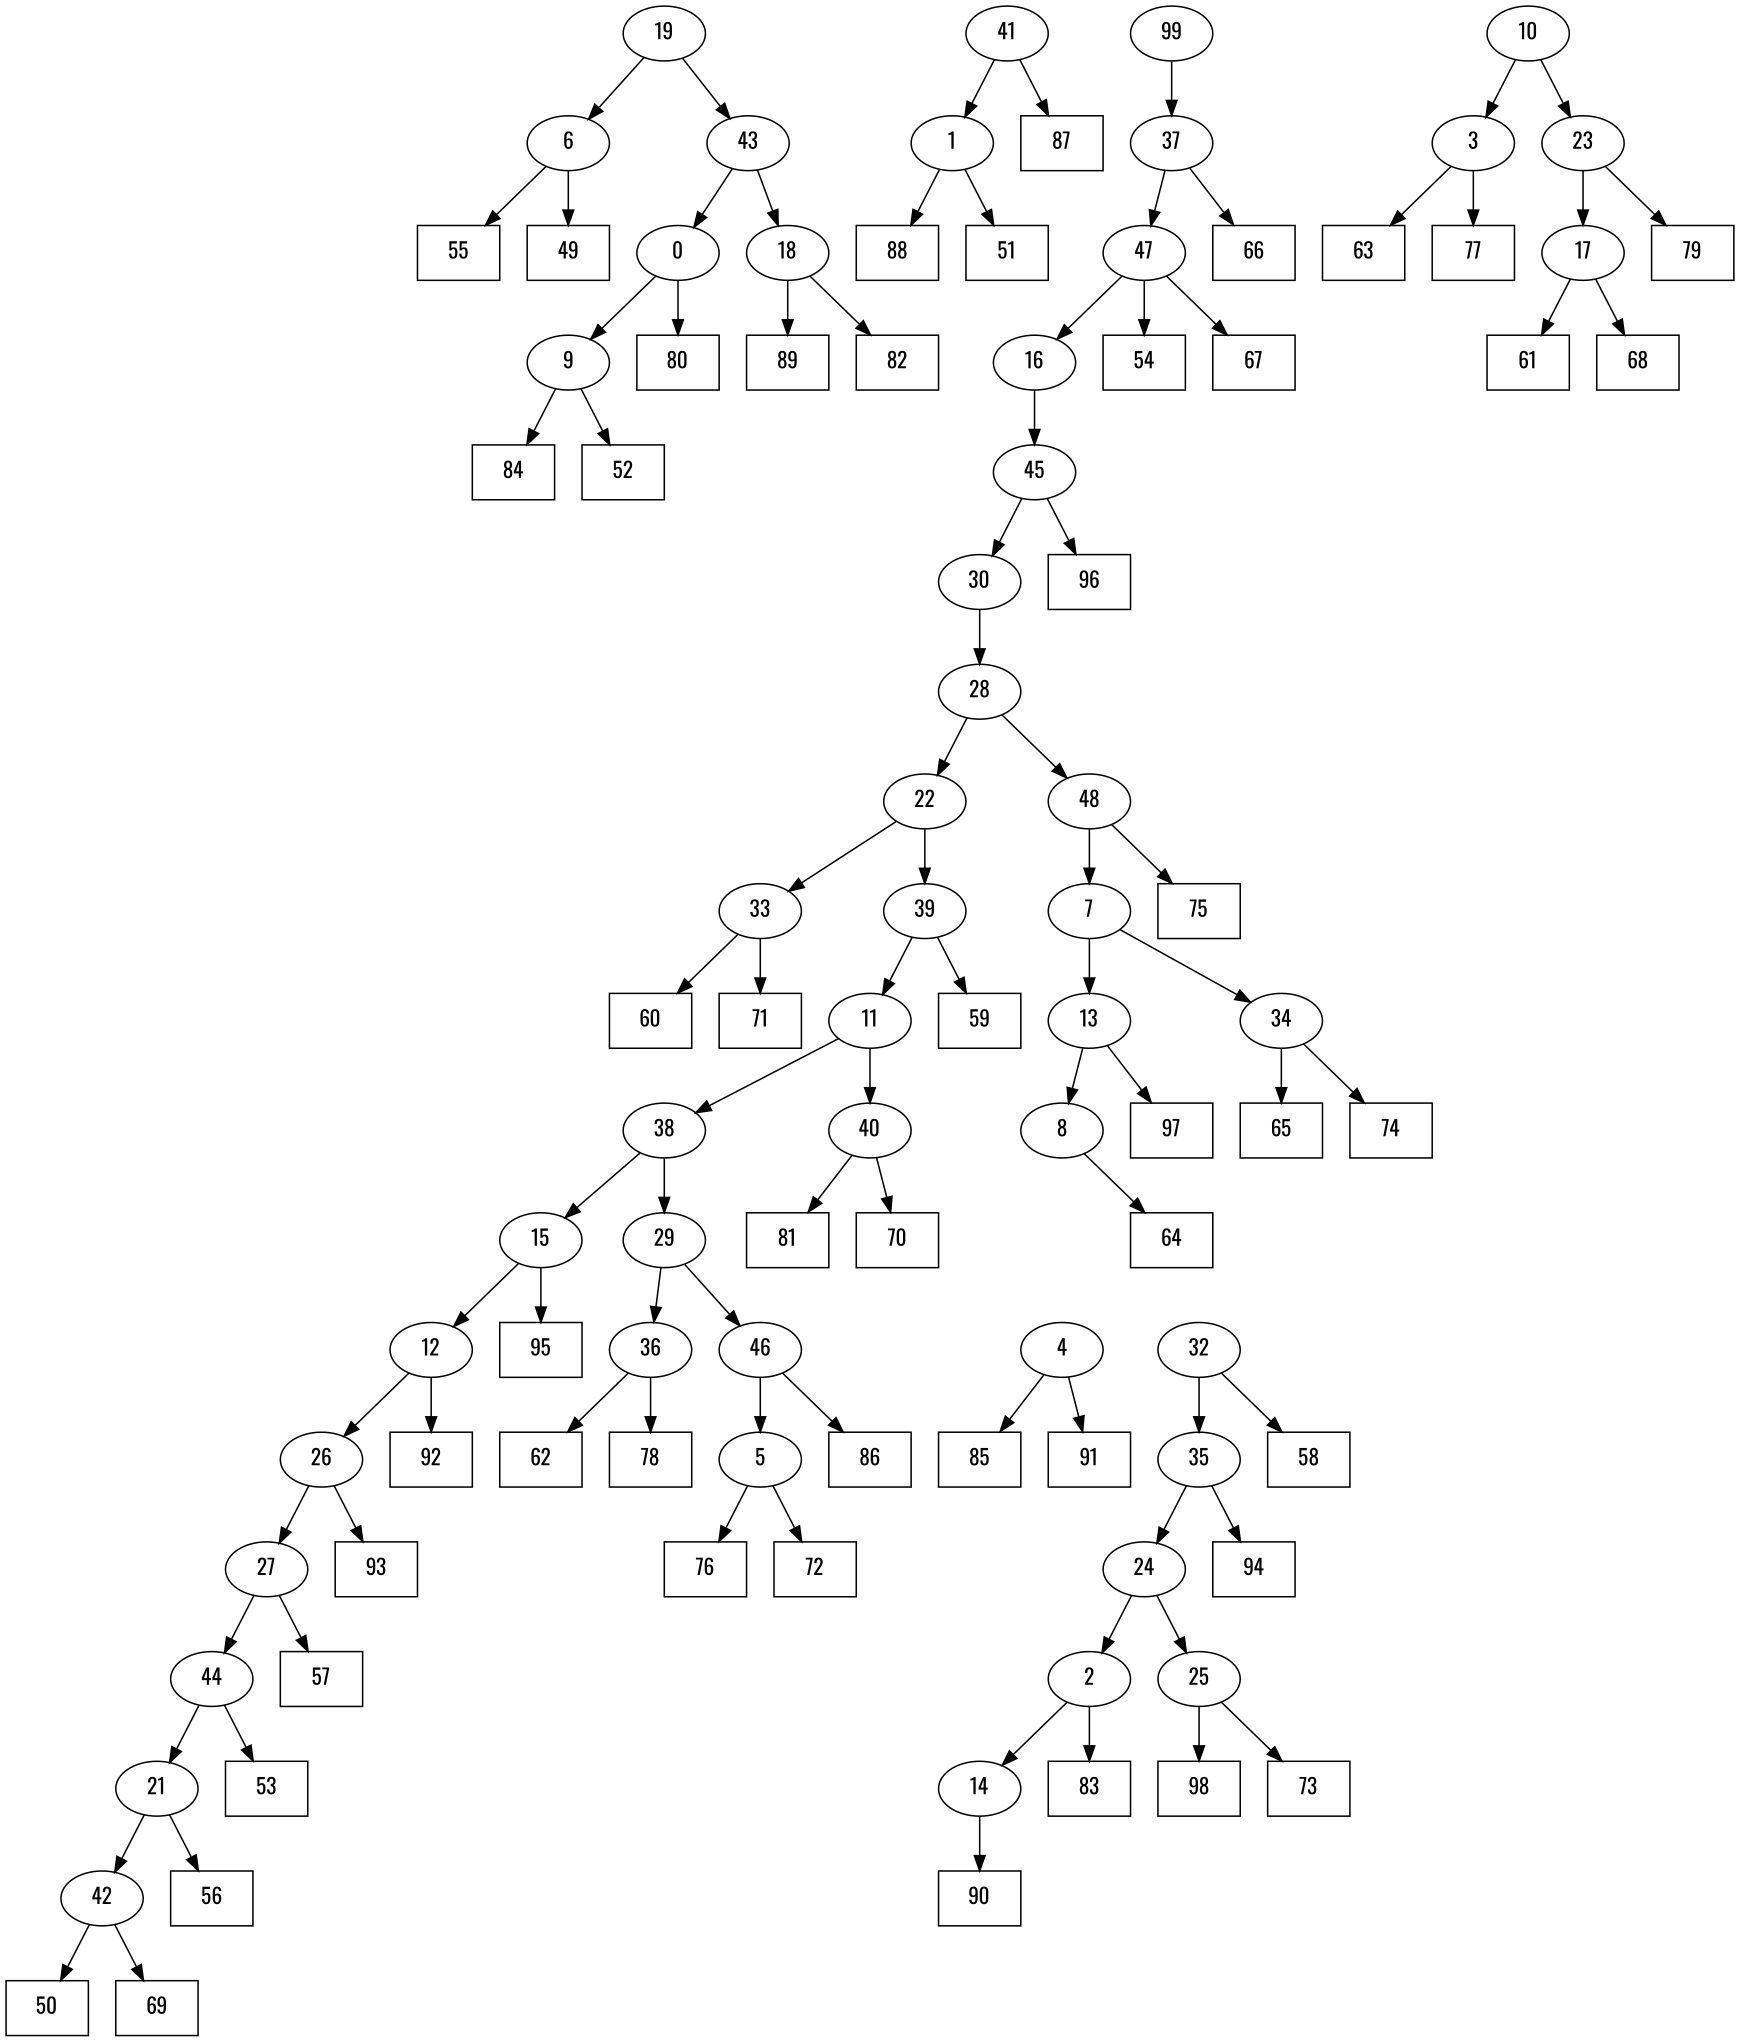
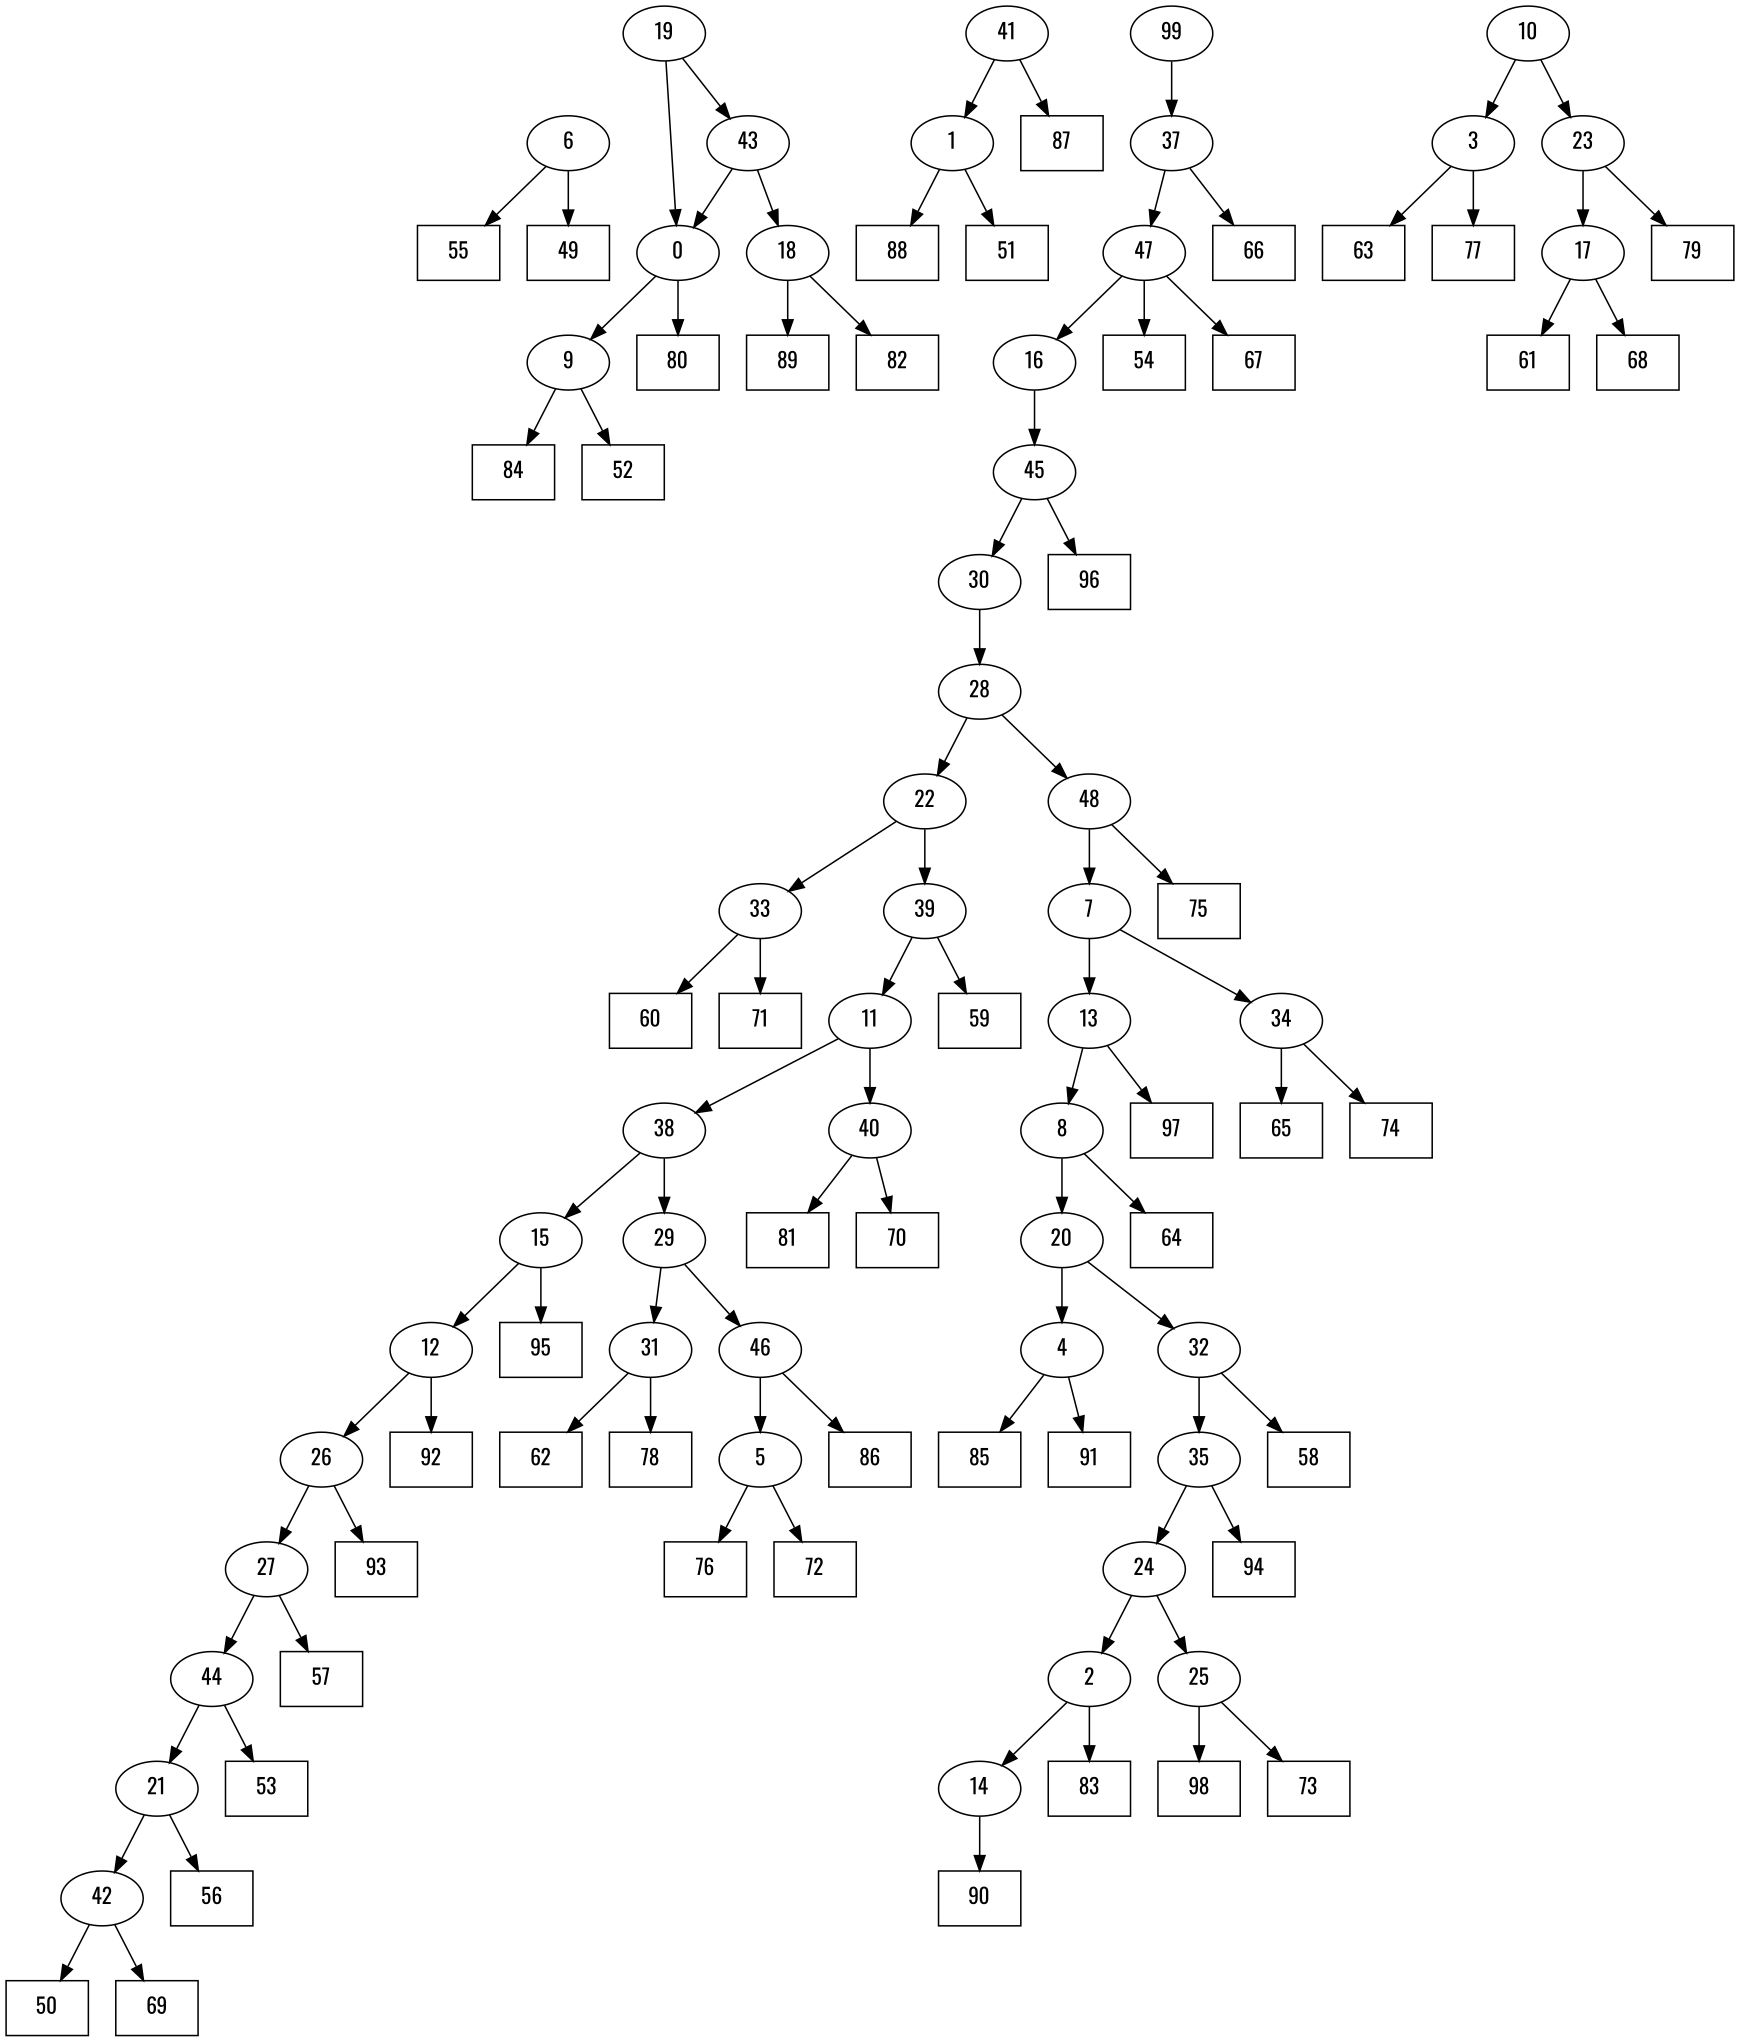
(622, 82) -> (671, 135)
none -> (1062, 1240)
(651, 1350) -> (651, 1350)
